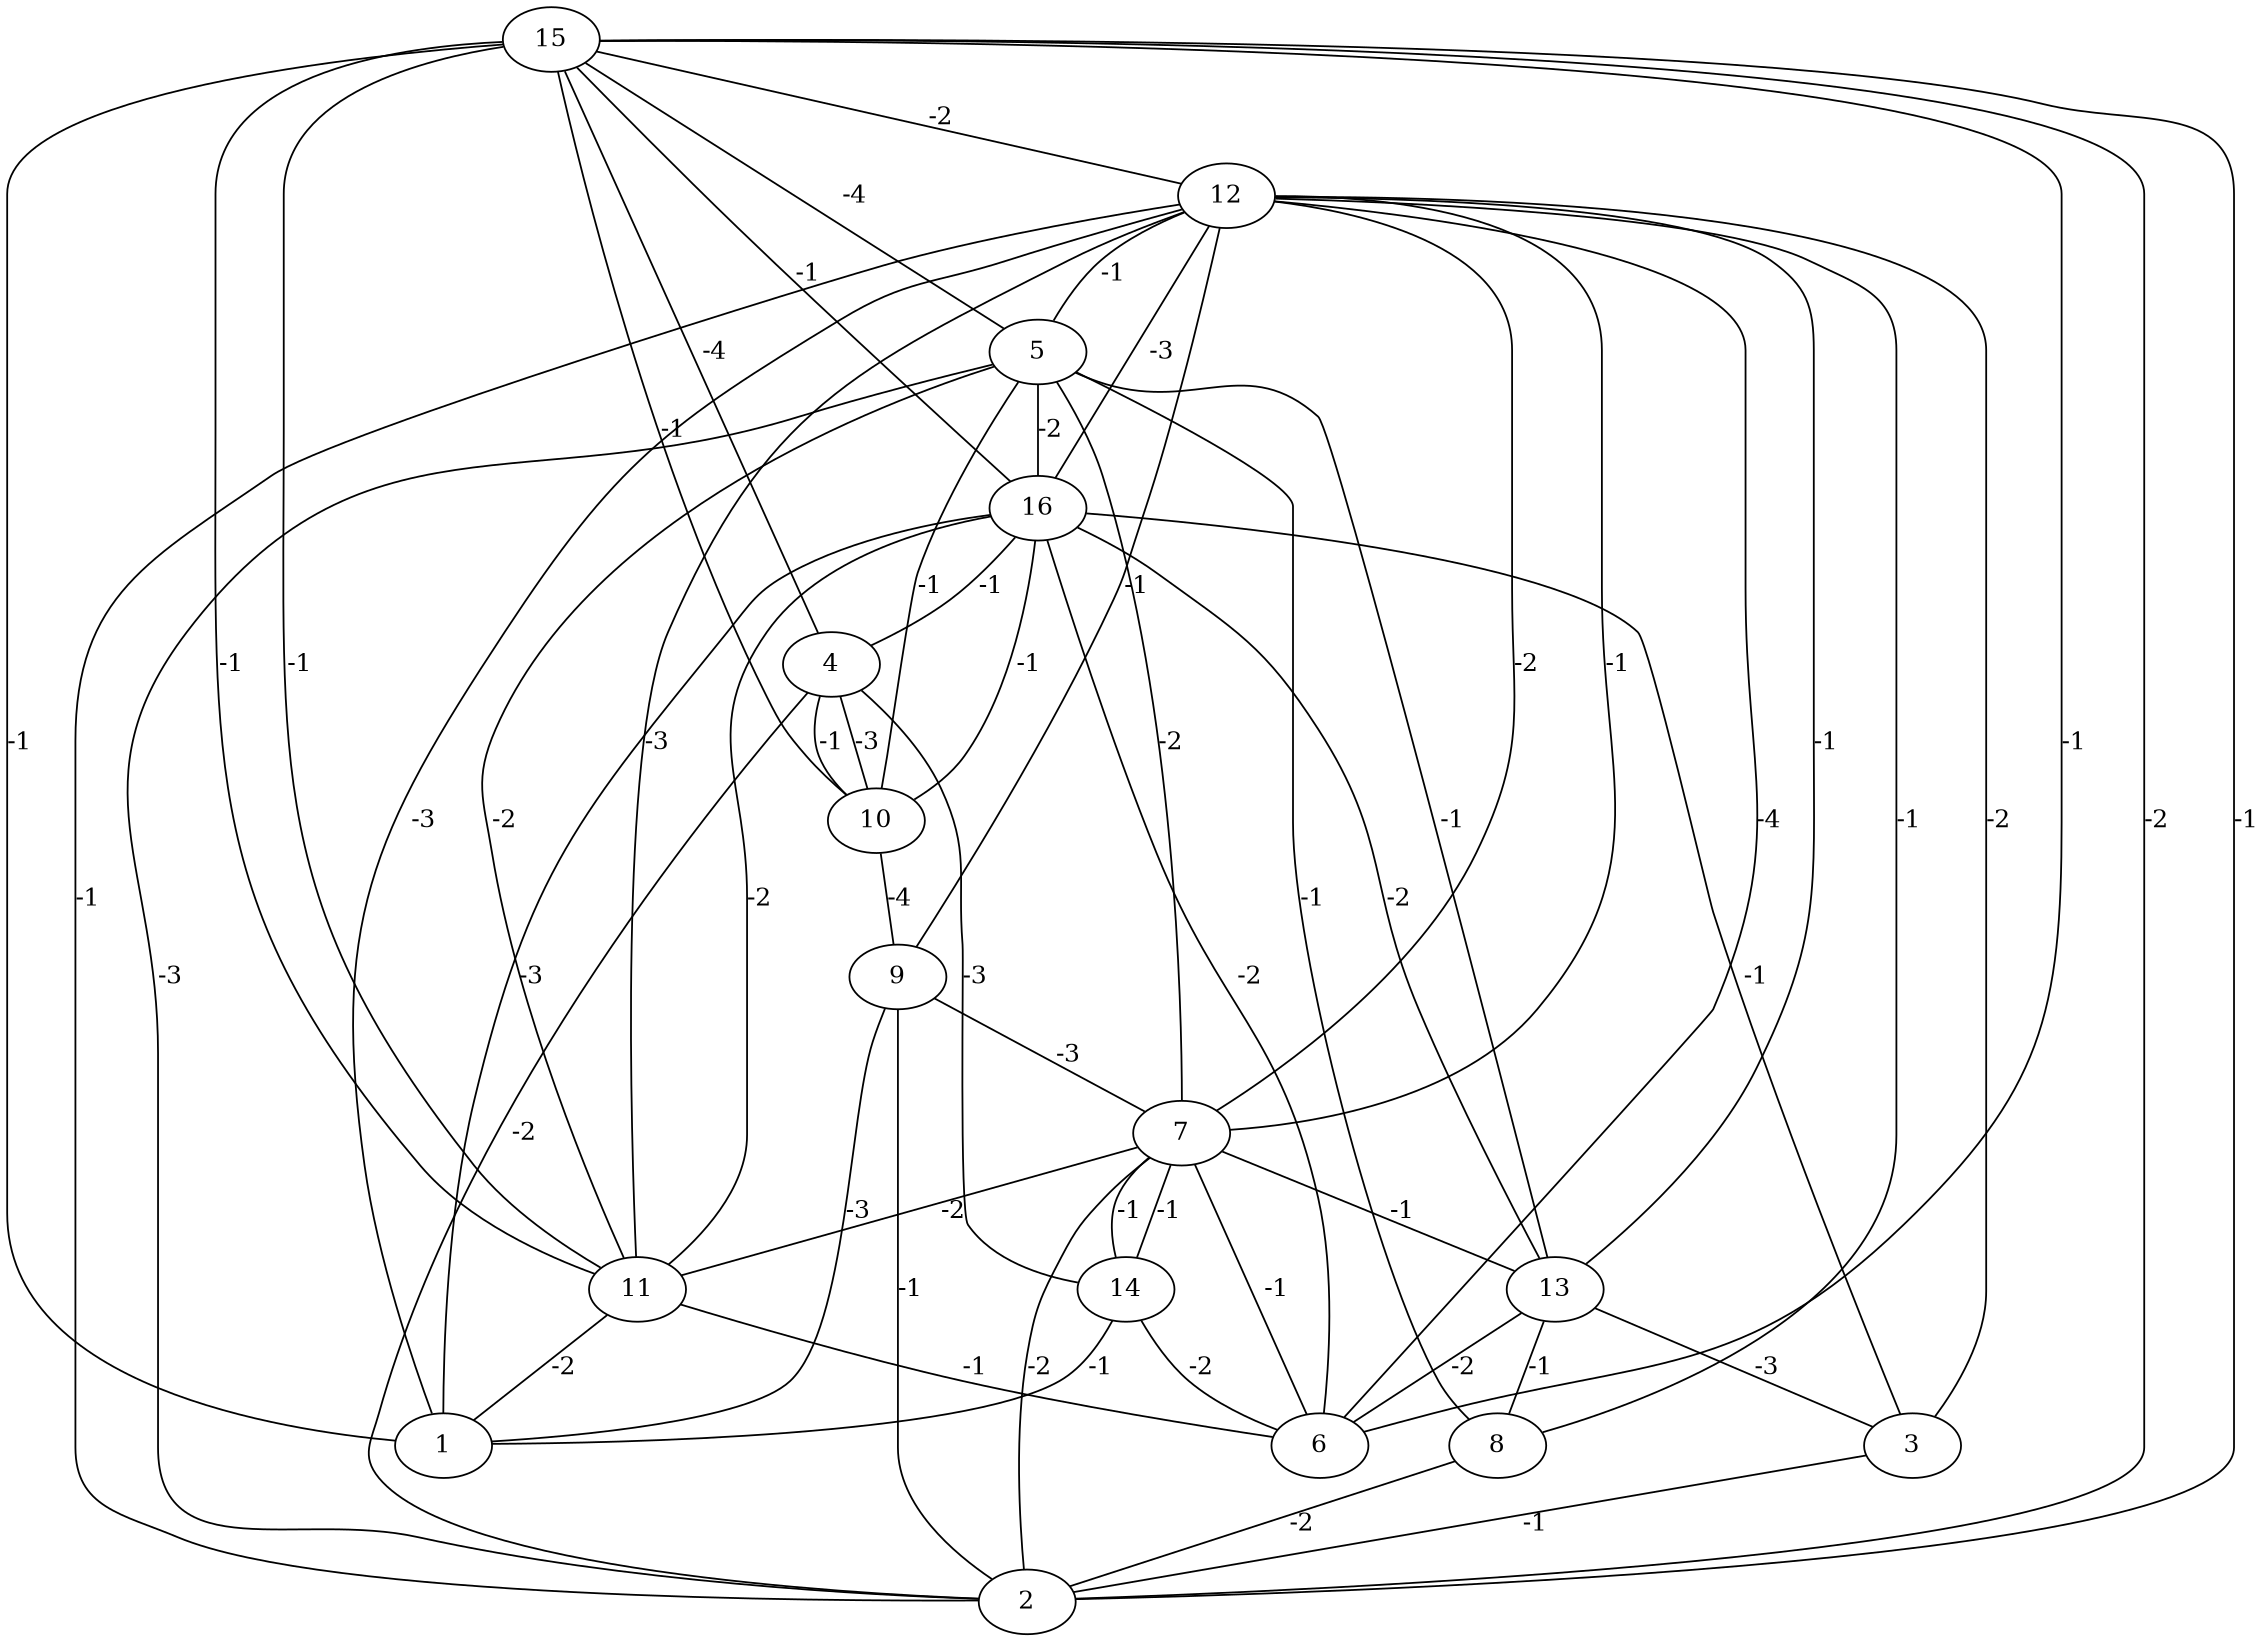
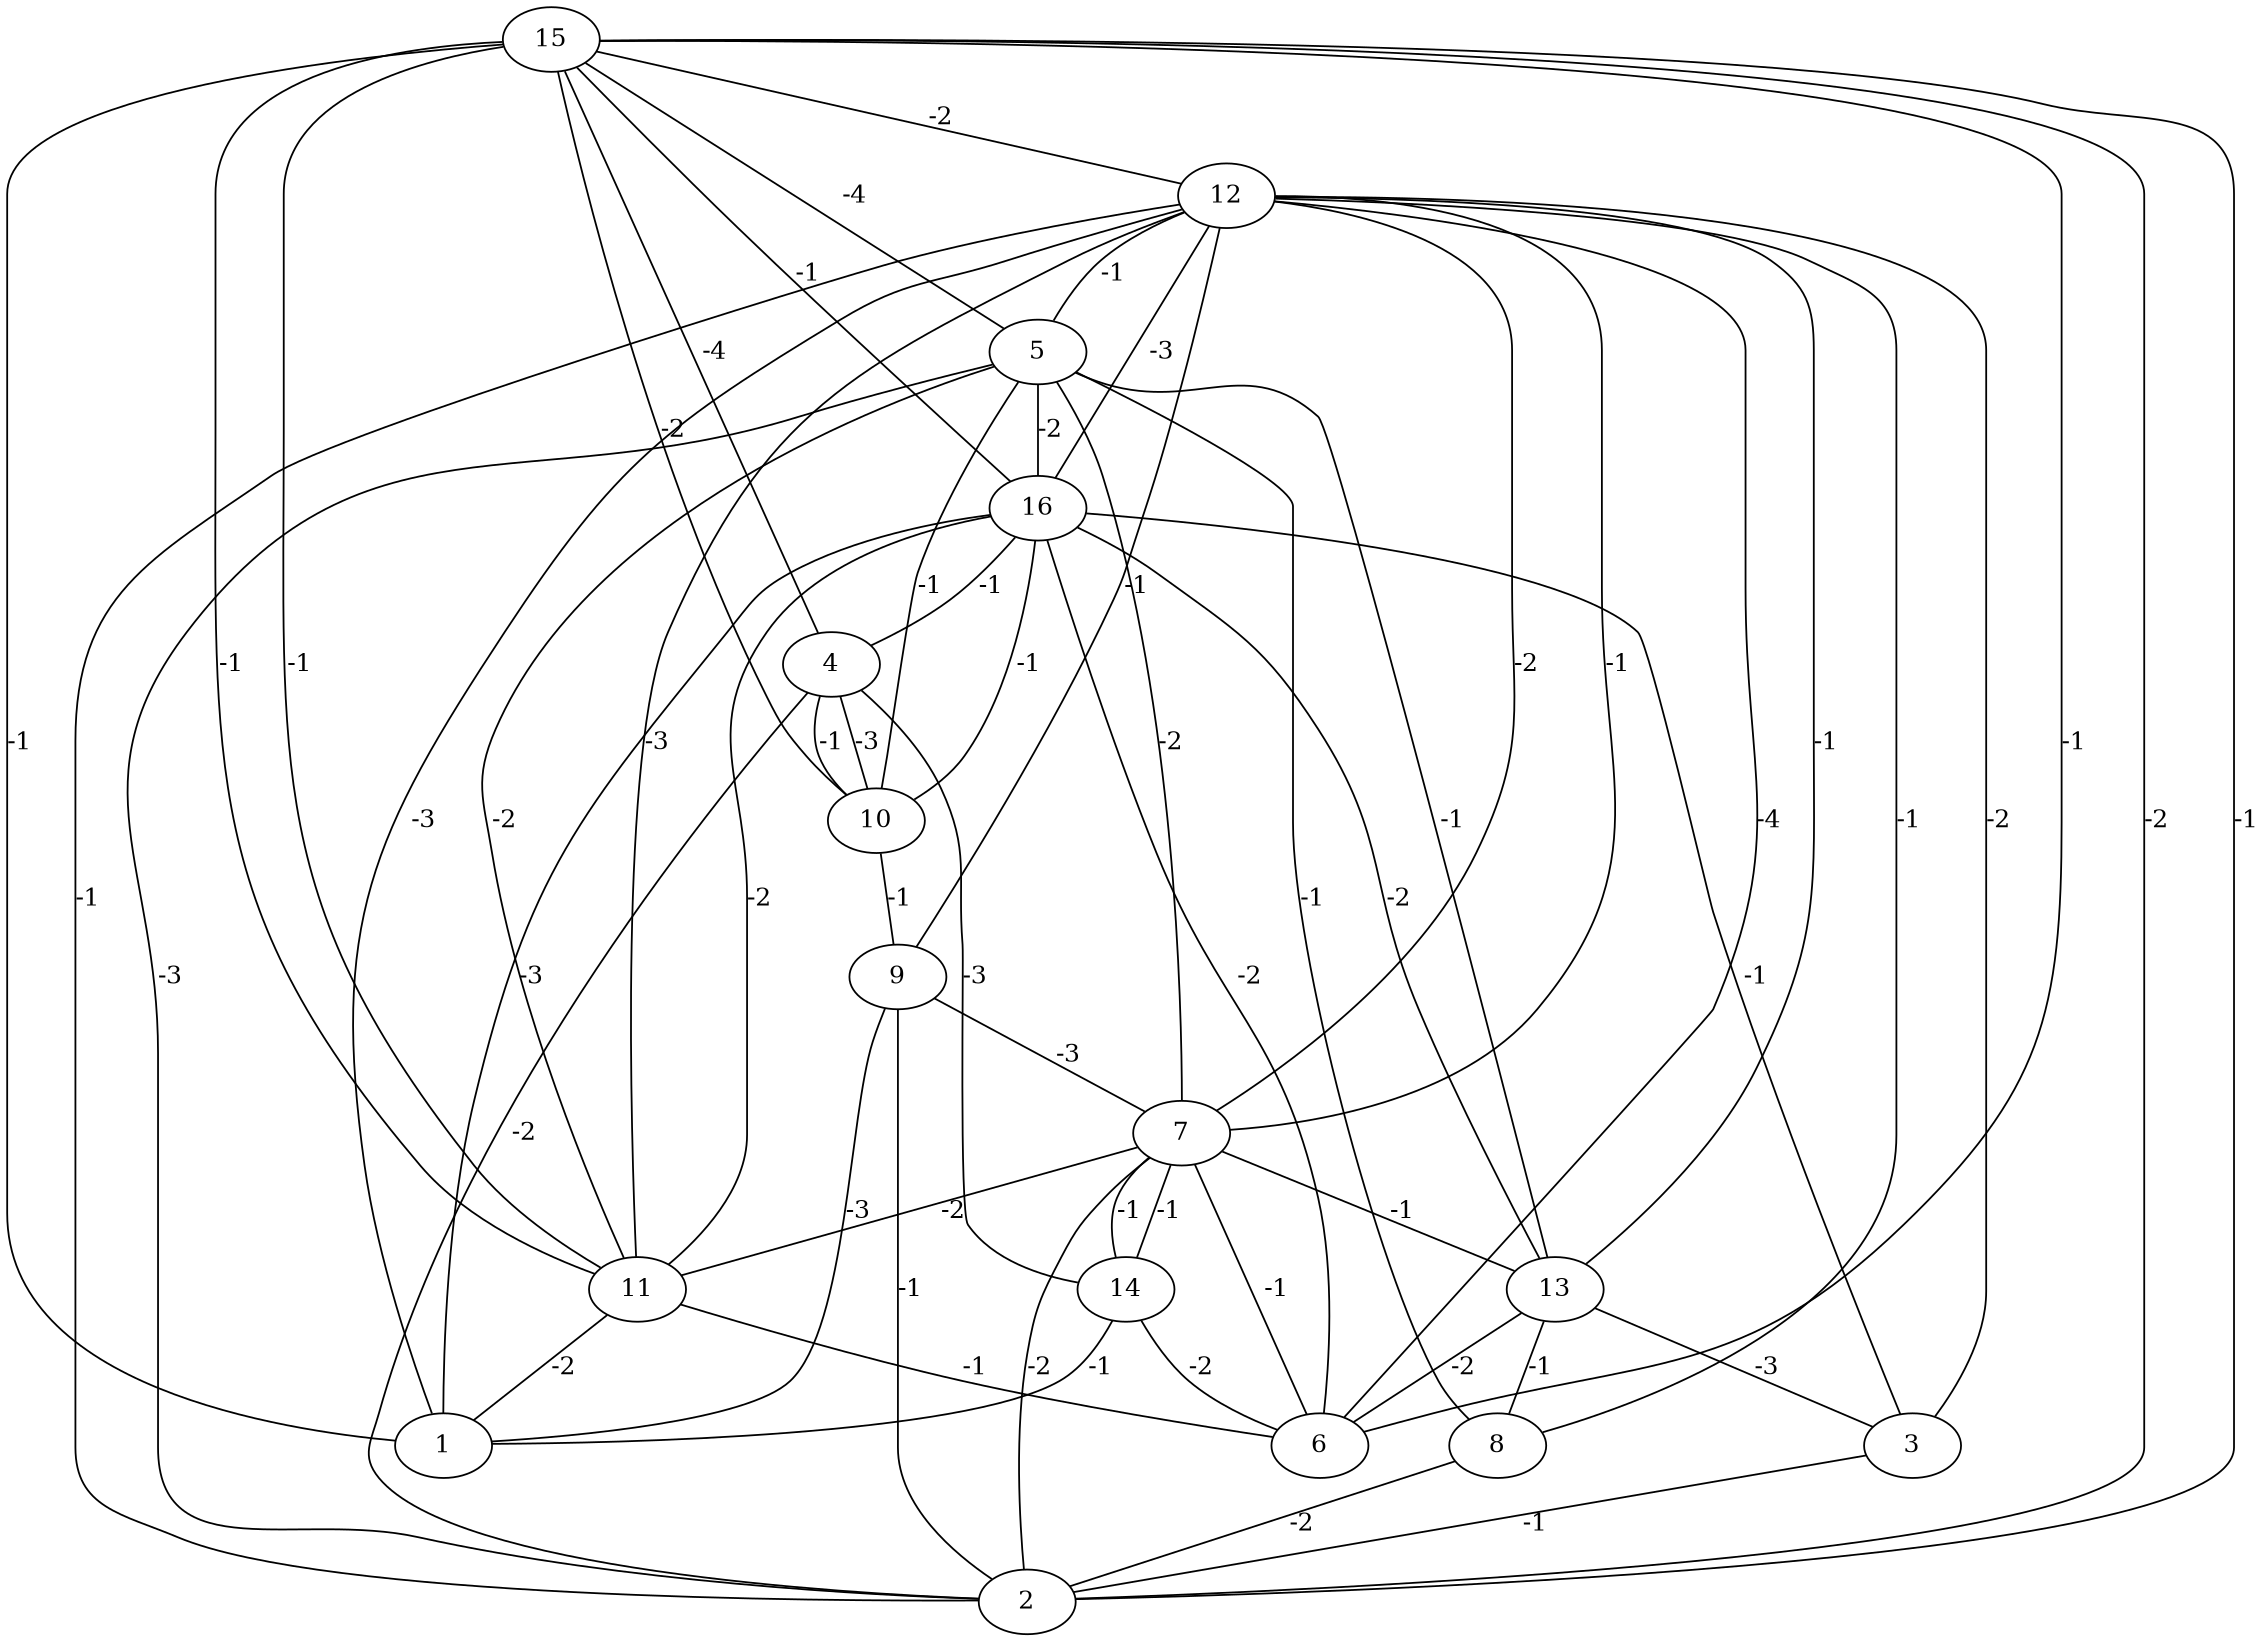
(673, 430) -> (673, 430)
(900, 899) -> (900, 899)
